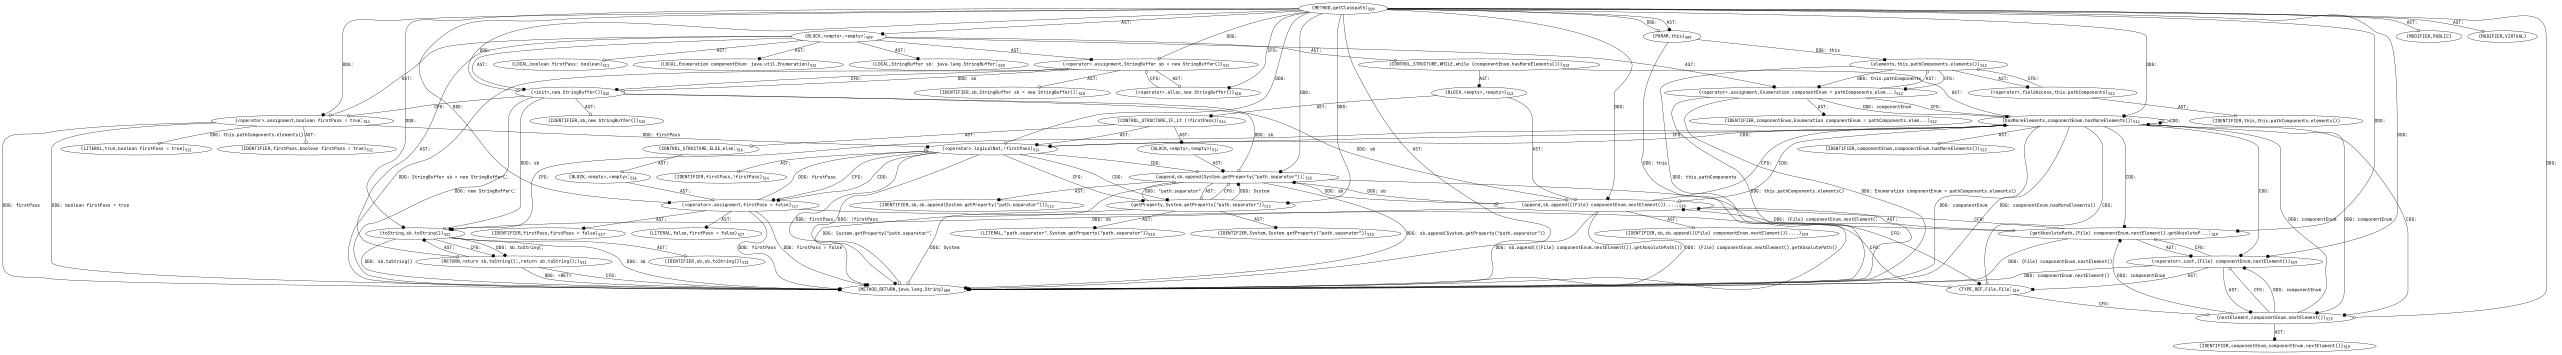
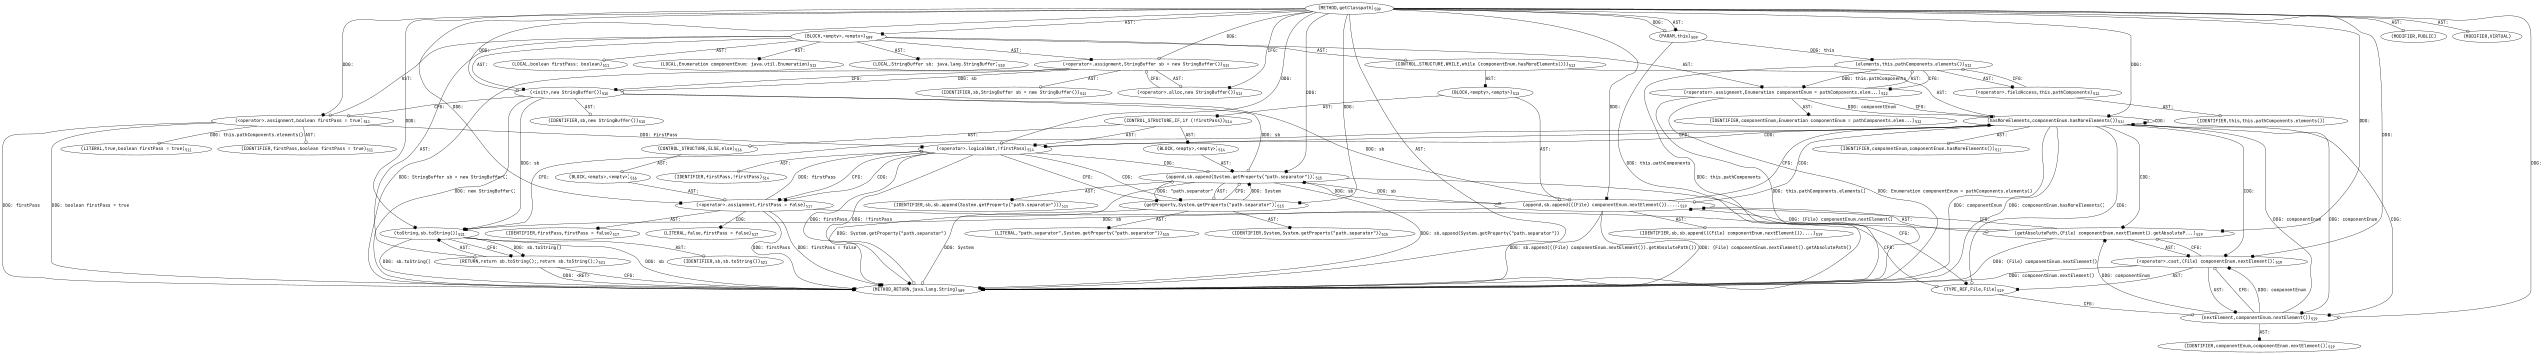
(1655, 163) -> (1659, 163)
(728, 220) -> (742, 220)
